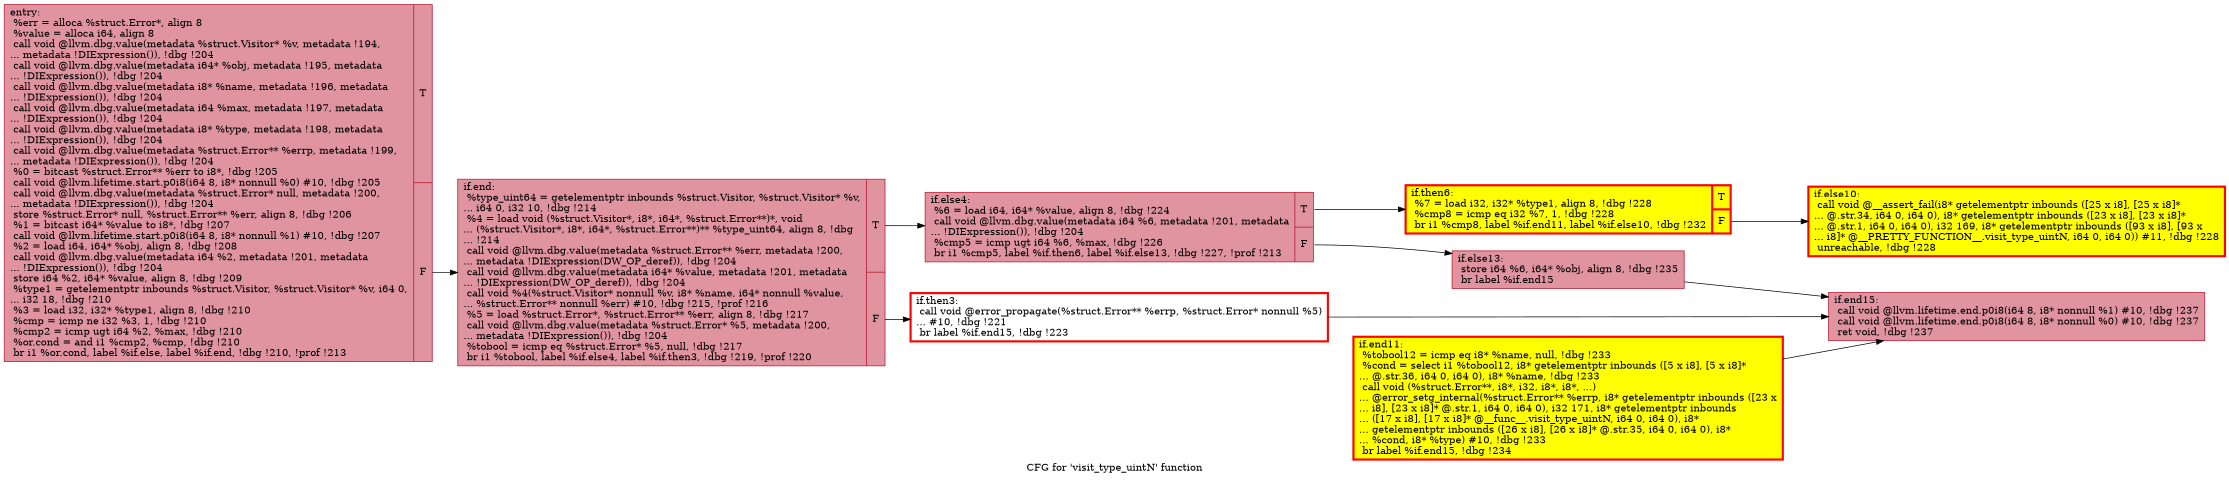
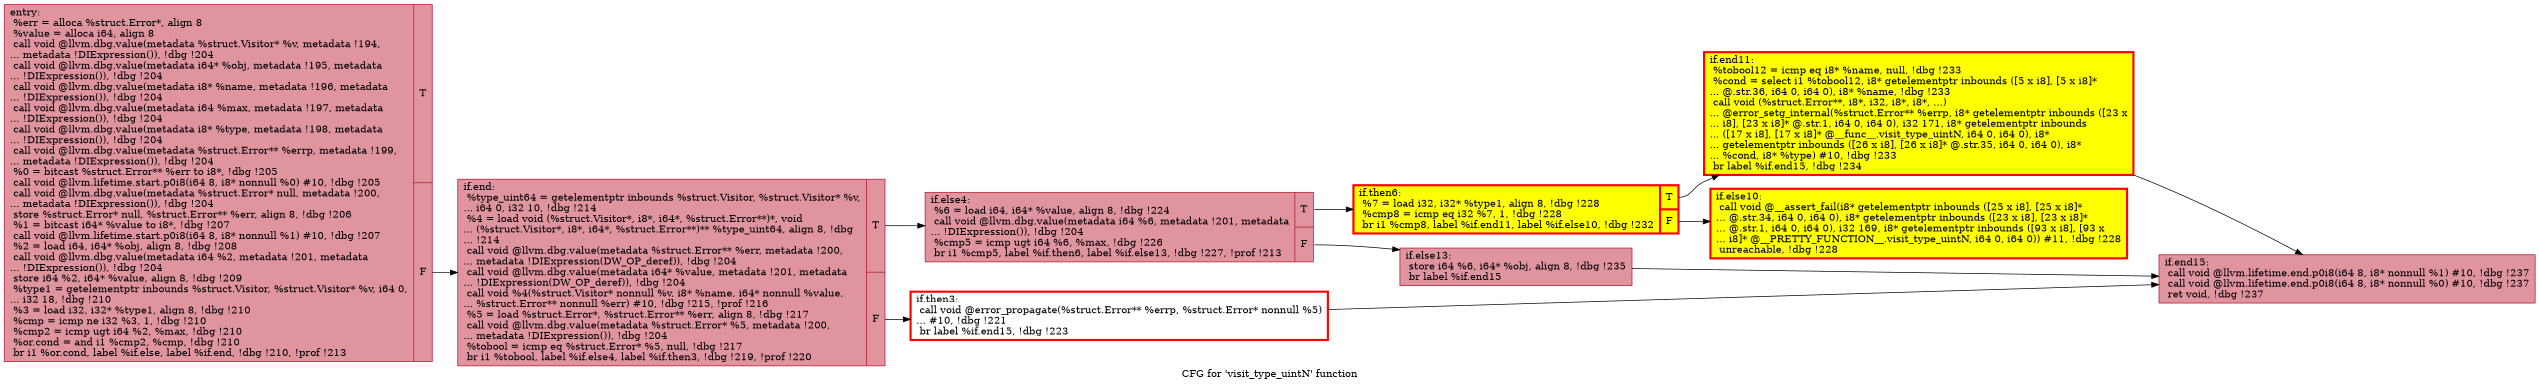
none -> (1695, 188)
